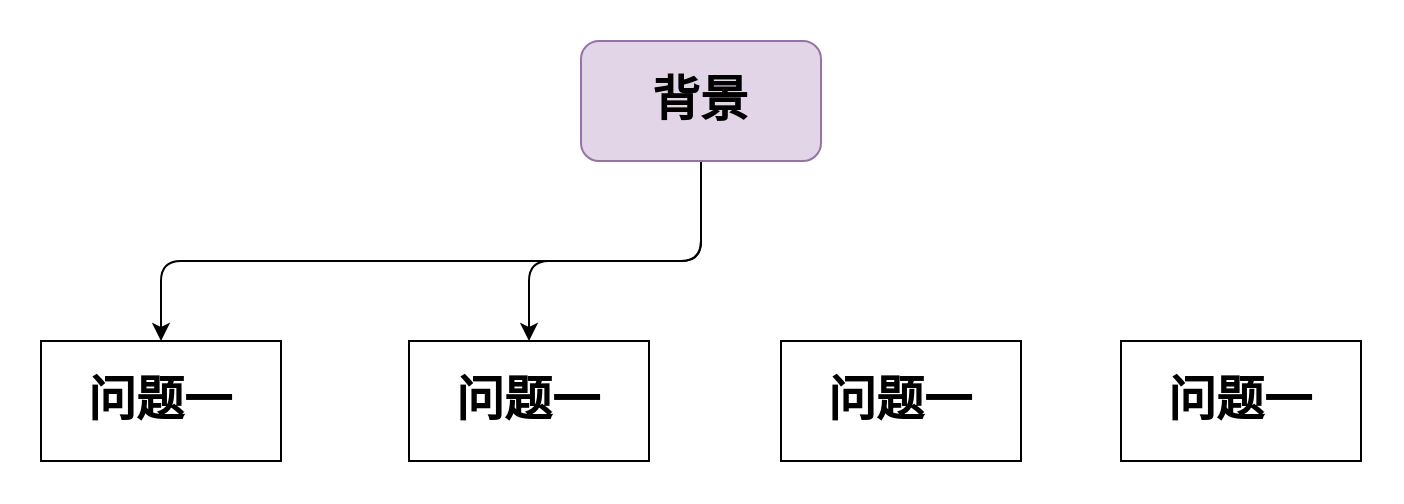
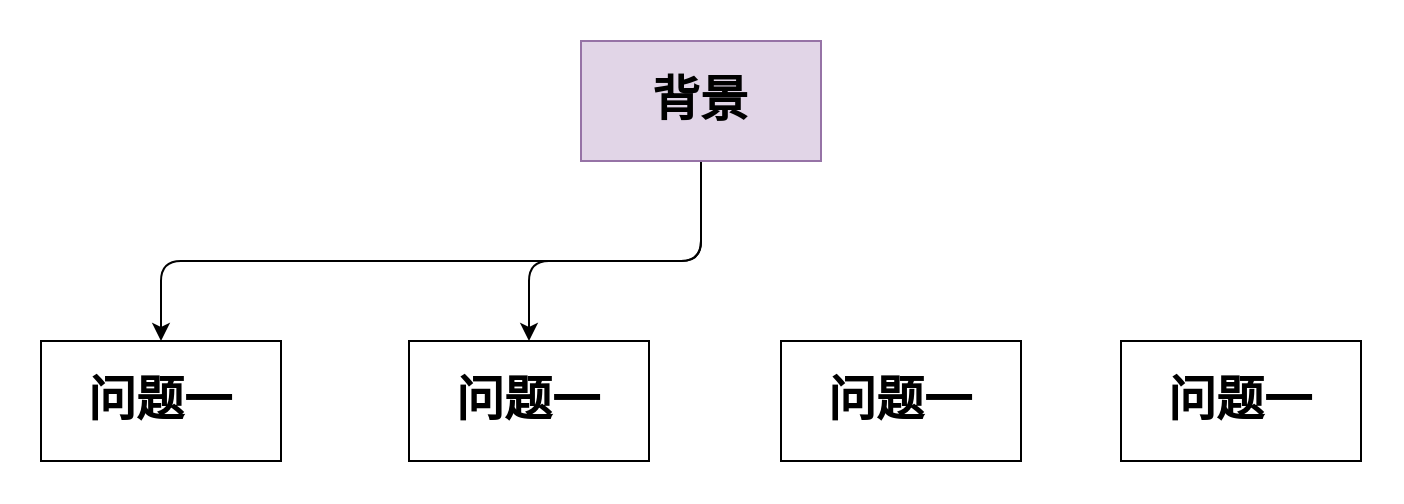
(701, 101) -> (701, 101)
